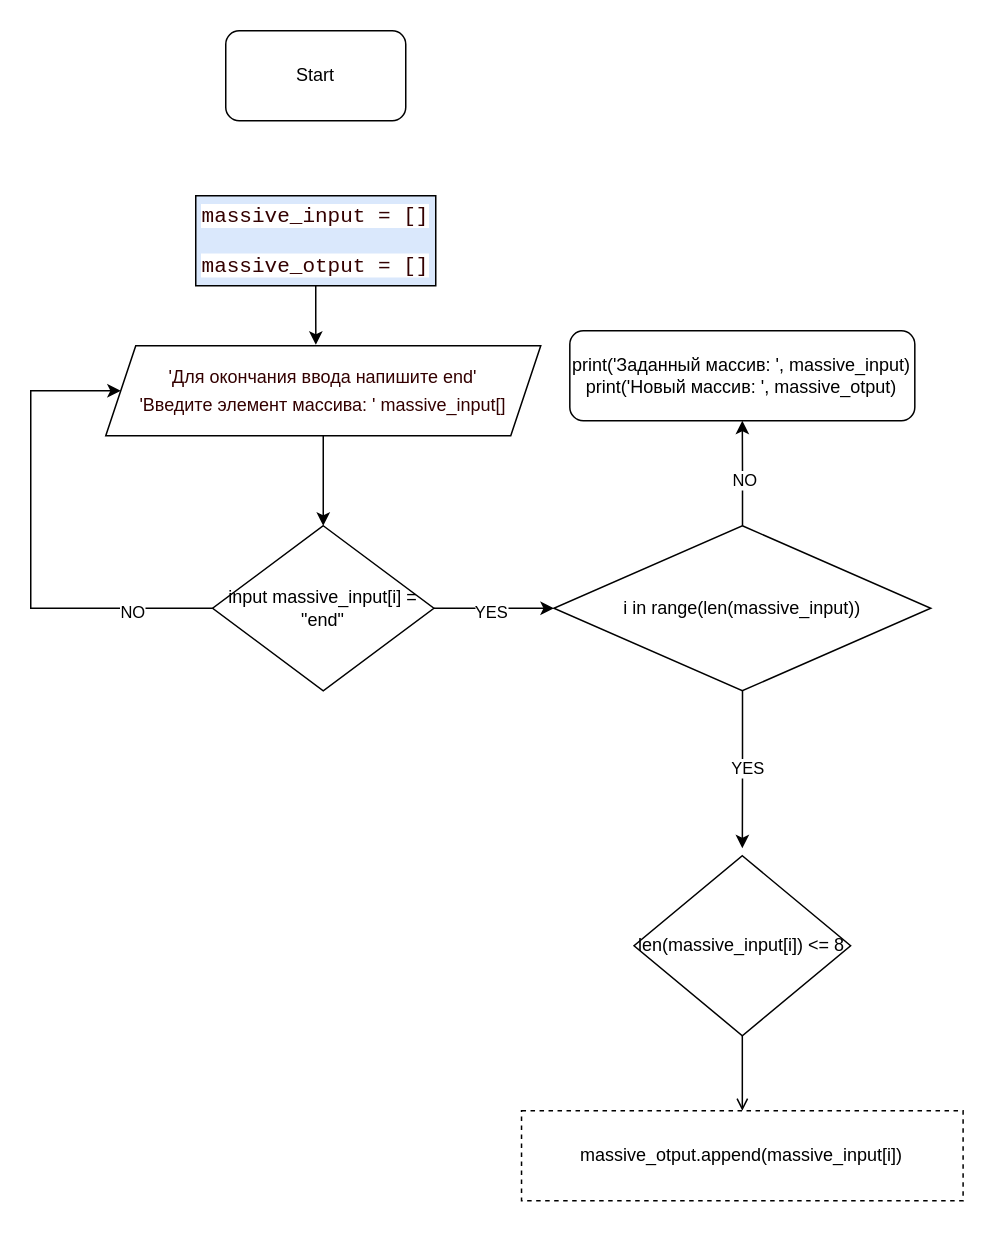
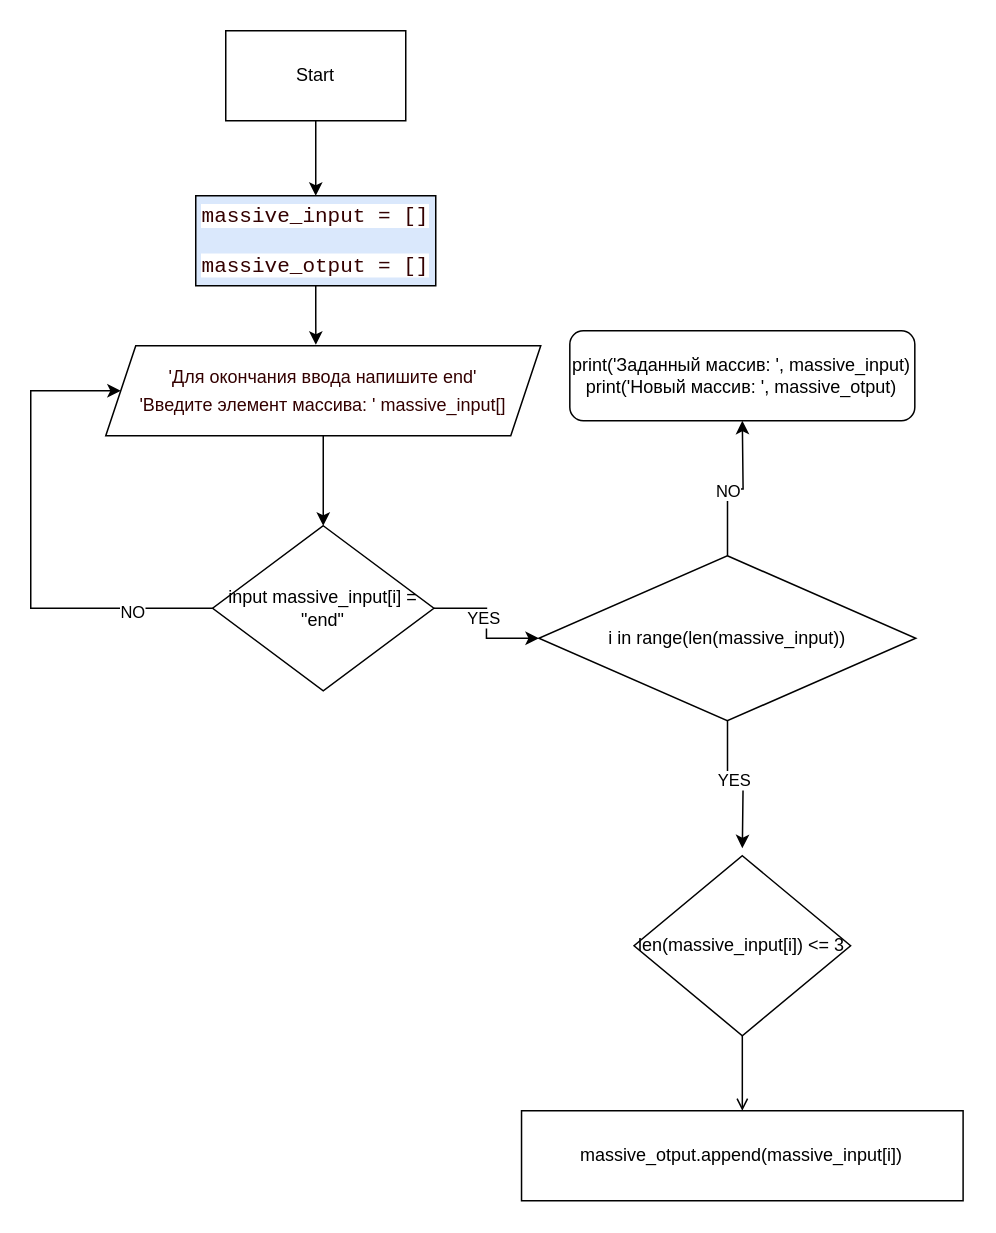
(316, 76) -> (316, 76)
none -> (316, 153)
(742, 608) -> (727, 638)
(742, 946) -> (742, 946)
(742, 1156) -> (742, 1156)
